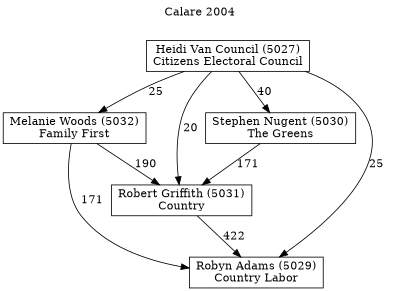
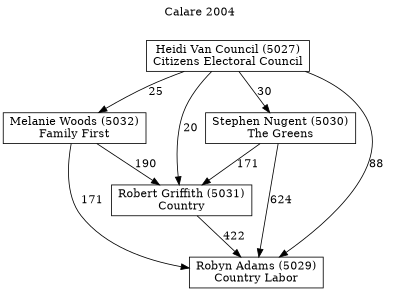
(265, 92) -> (265, 92)
(377, 164) -> (377, 164)
none -> (269, 196)
